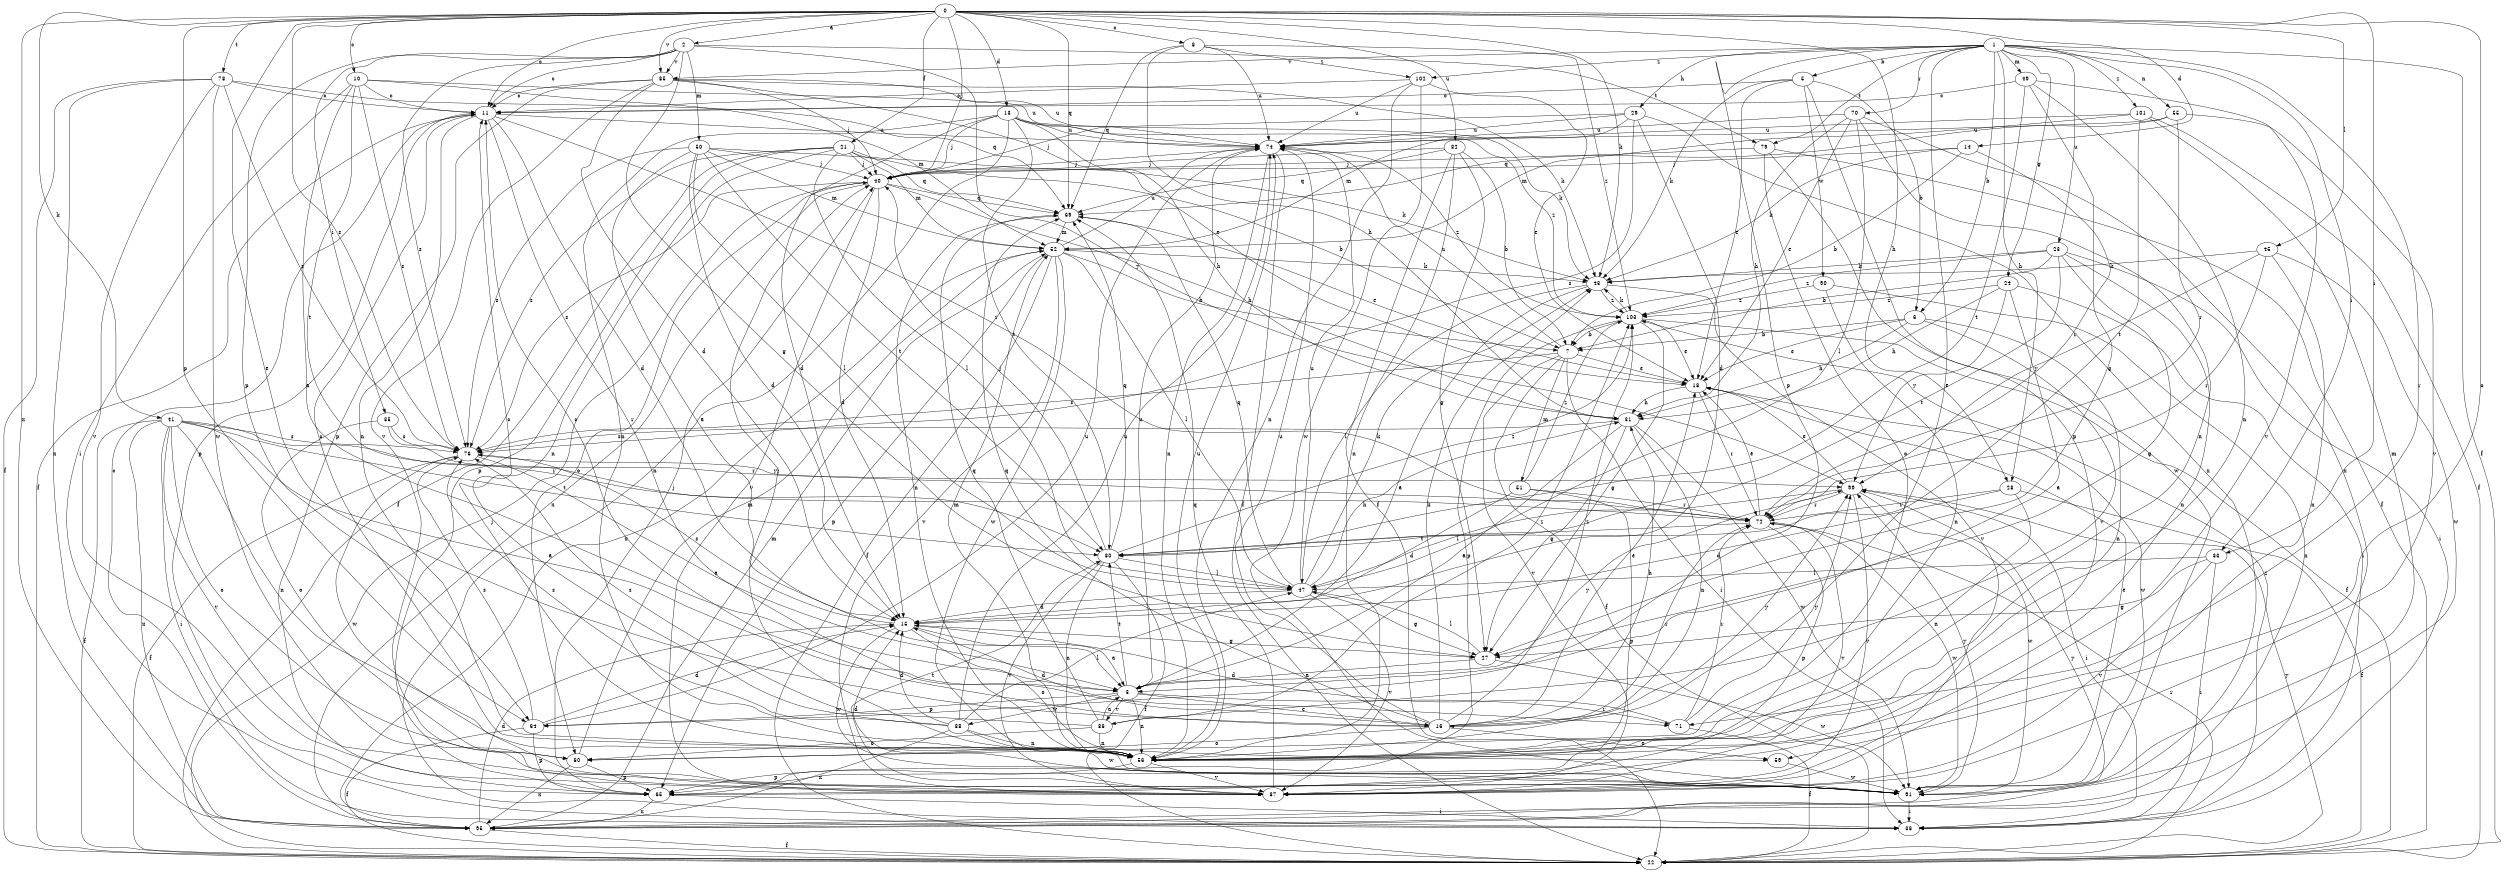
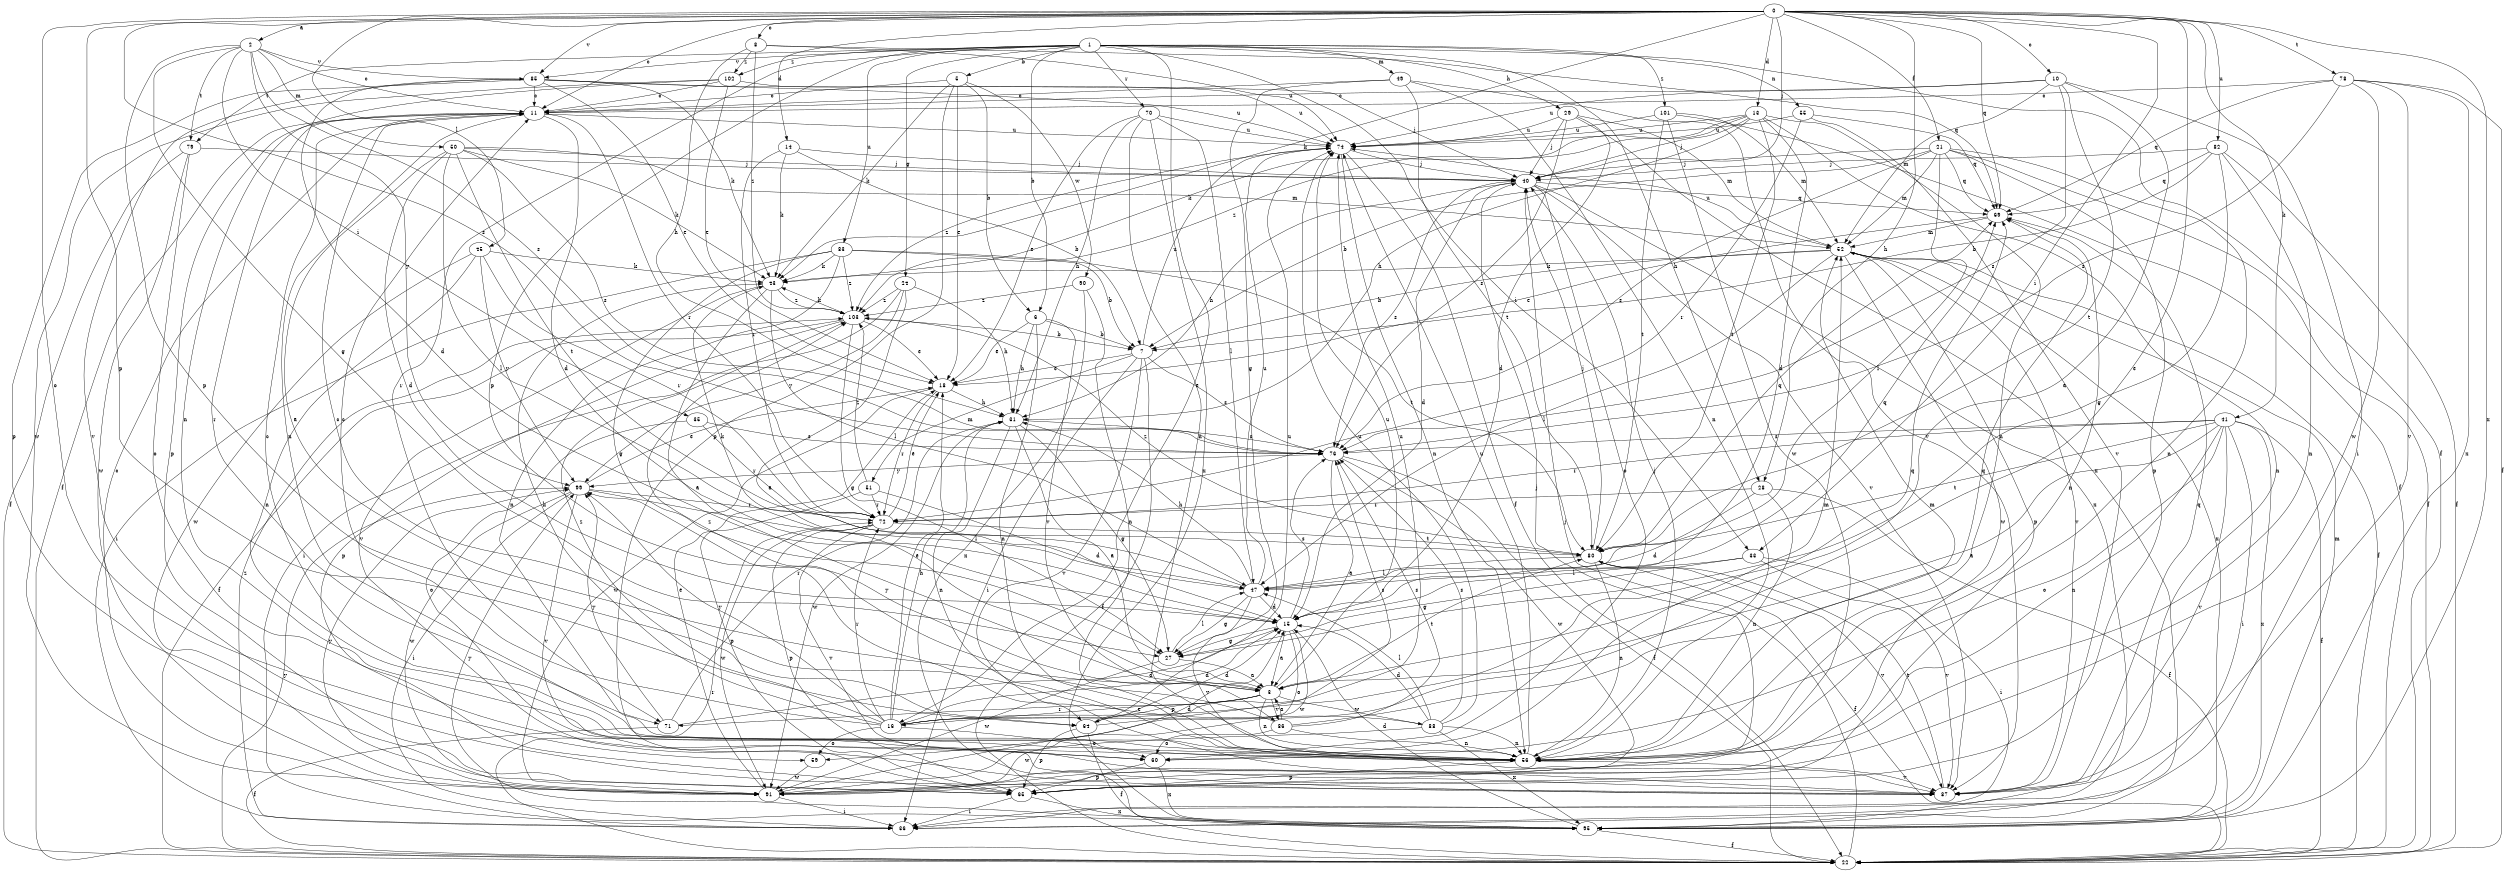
(2057, 249) -> (842, 249)
(2394, 454) -> (1794, 454)
(1721, 621) -> (831, 553)
